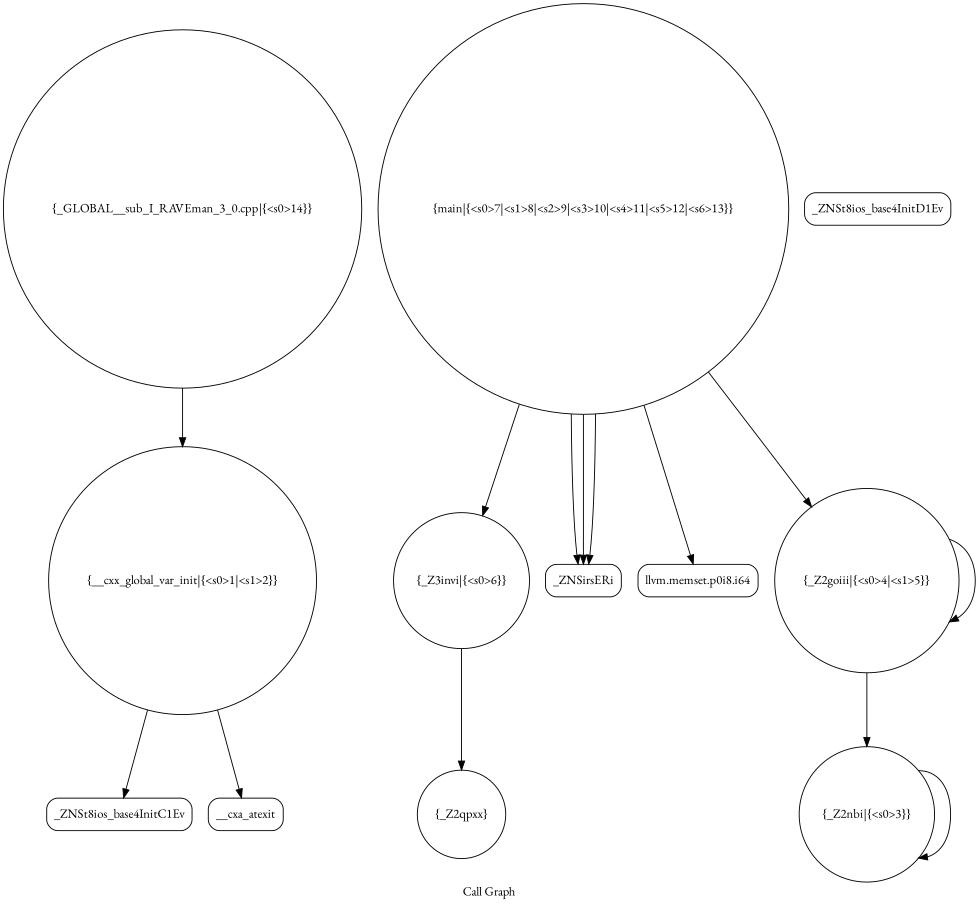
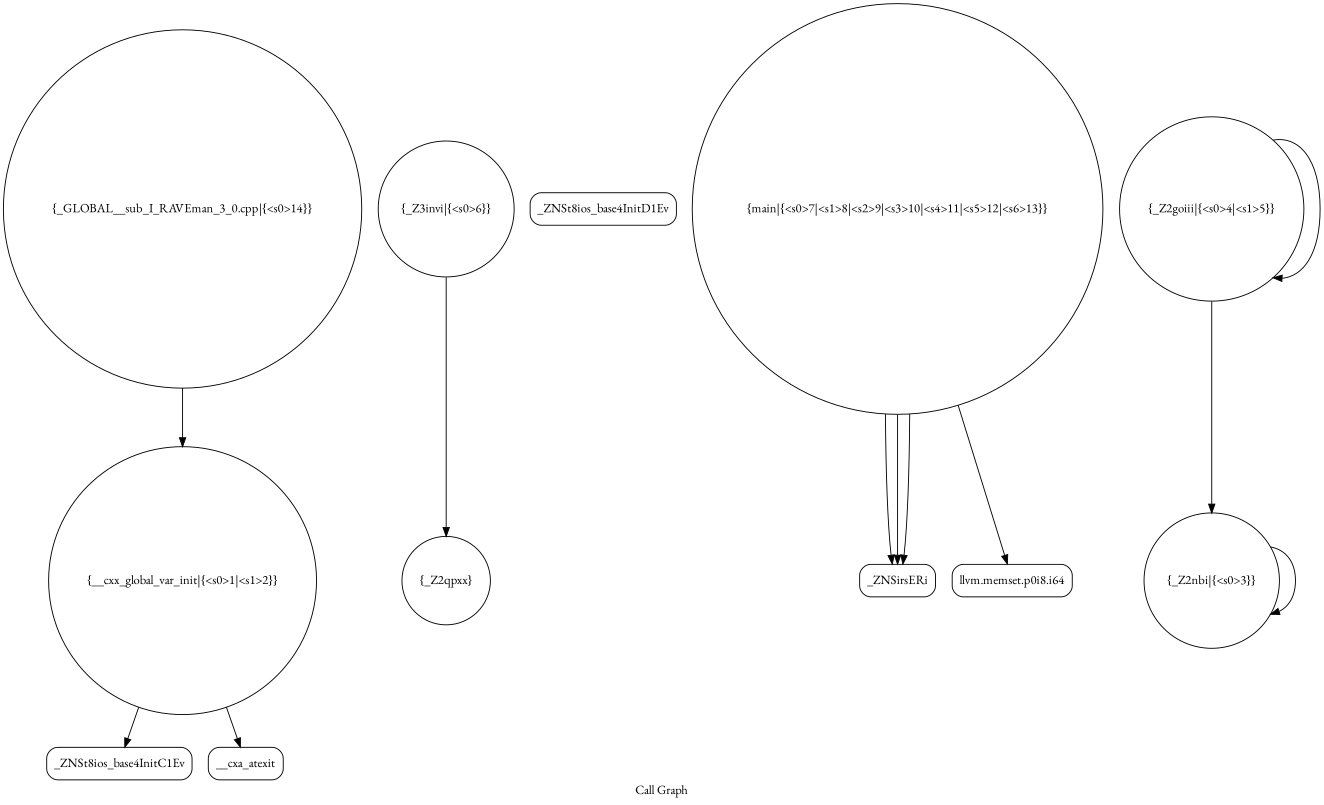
(757, 436) -> none
(502, 456) -> none
